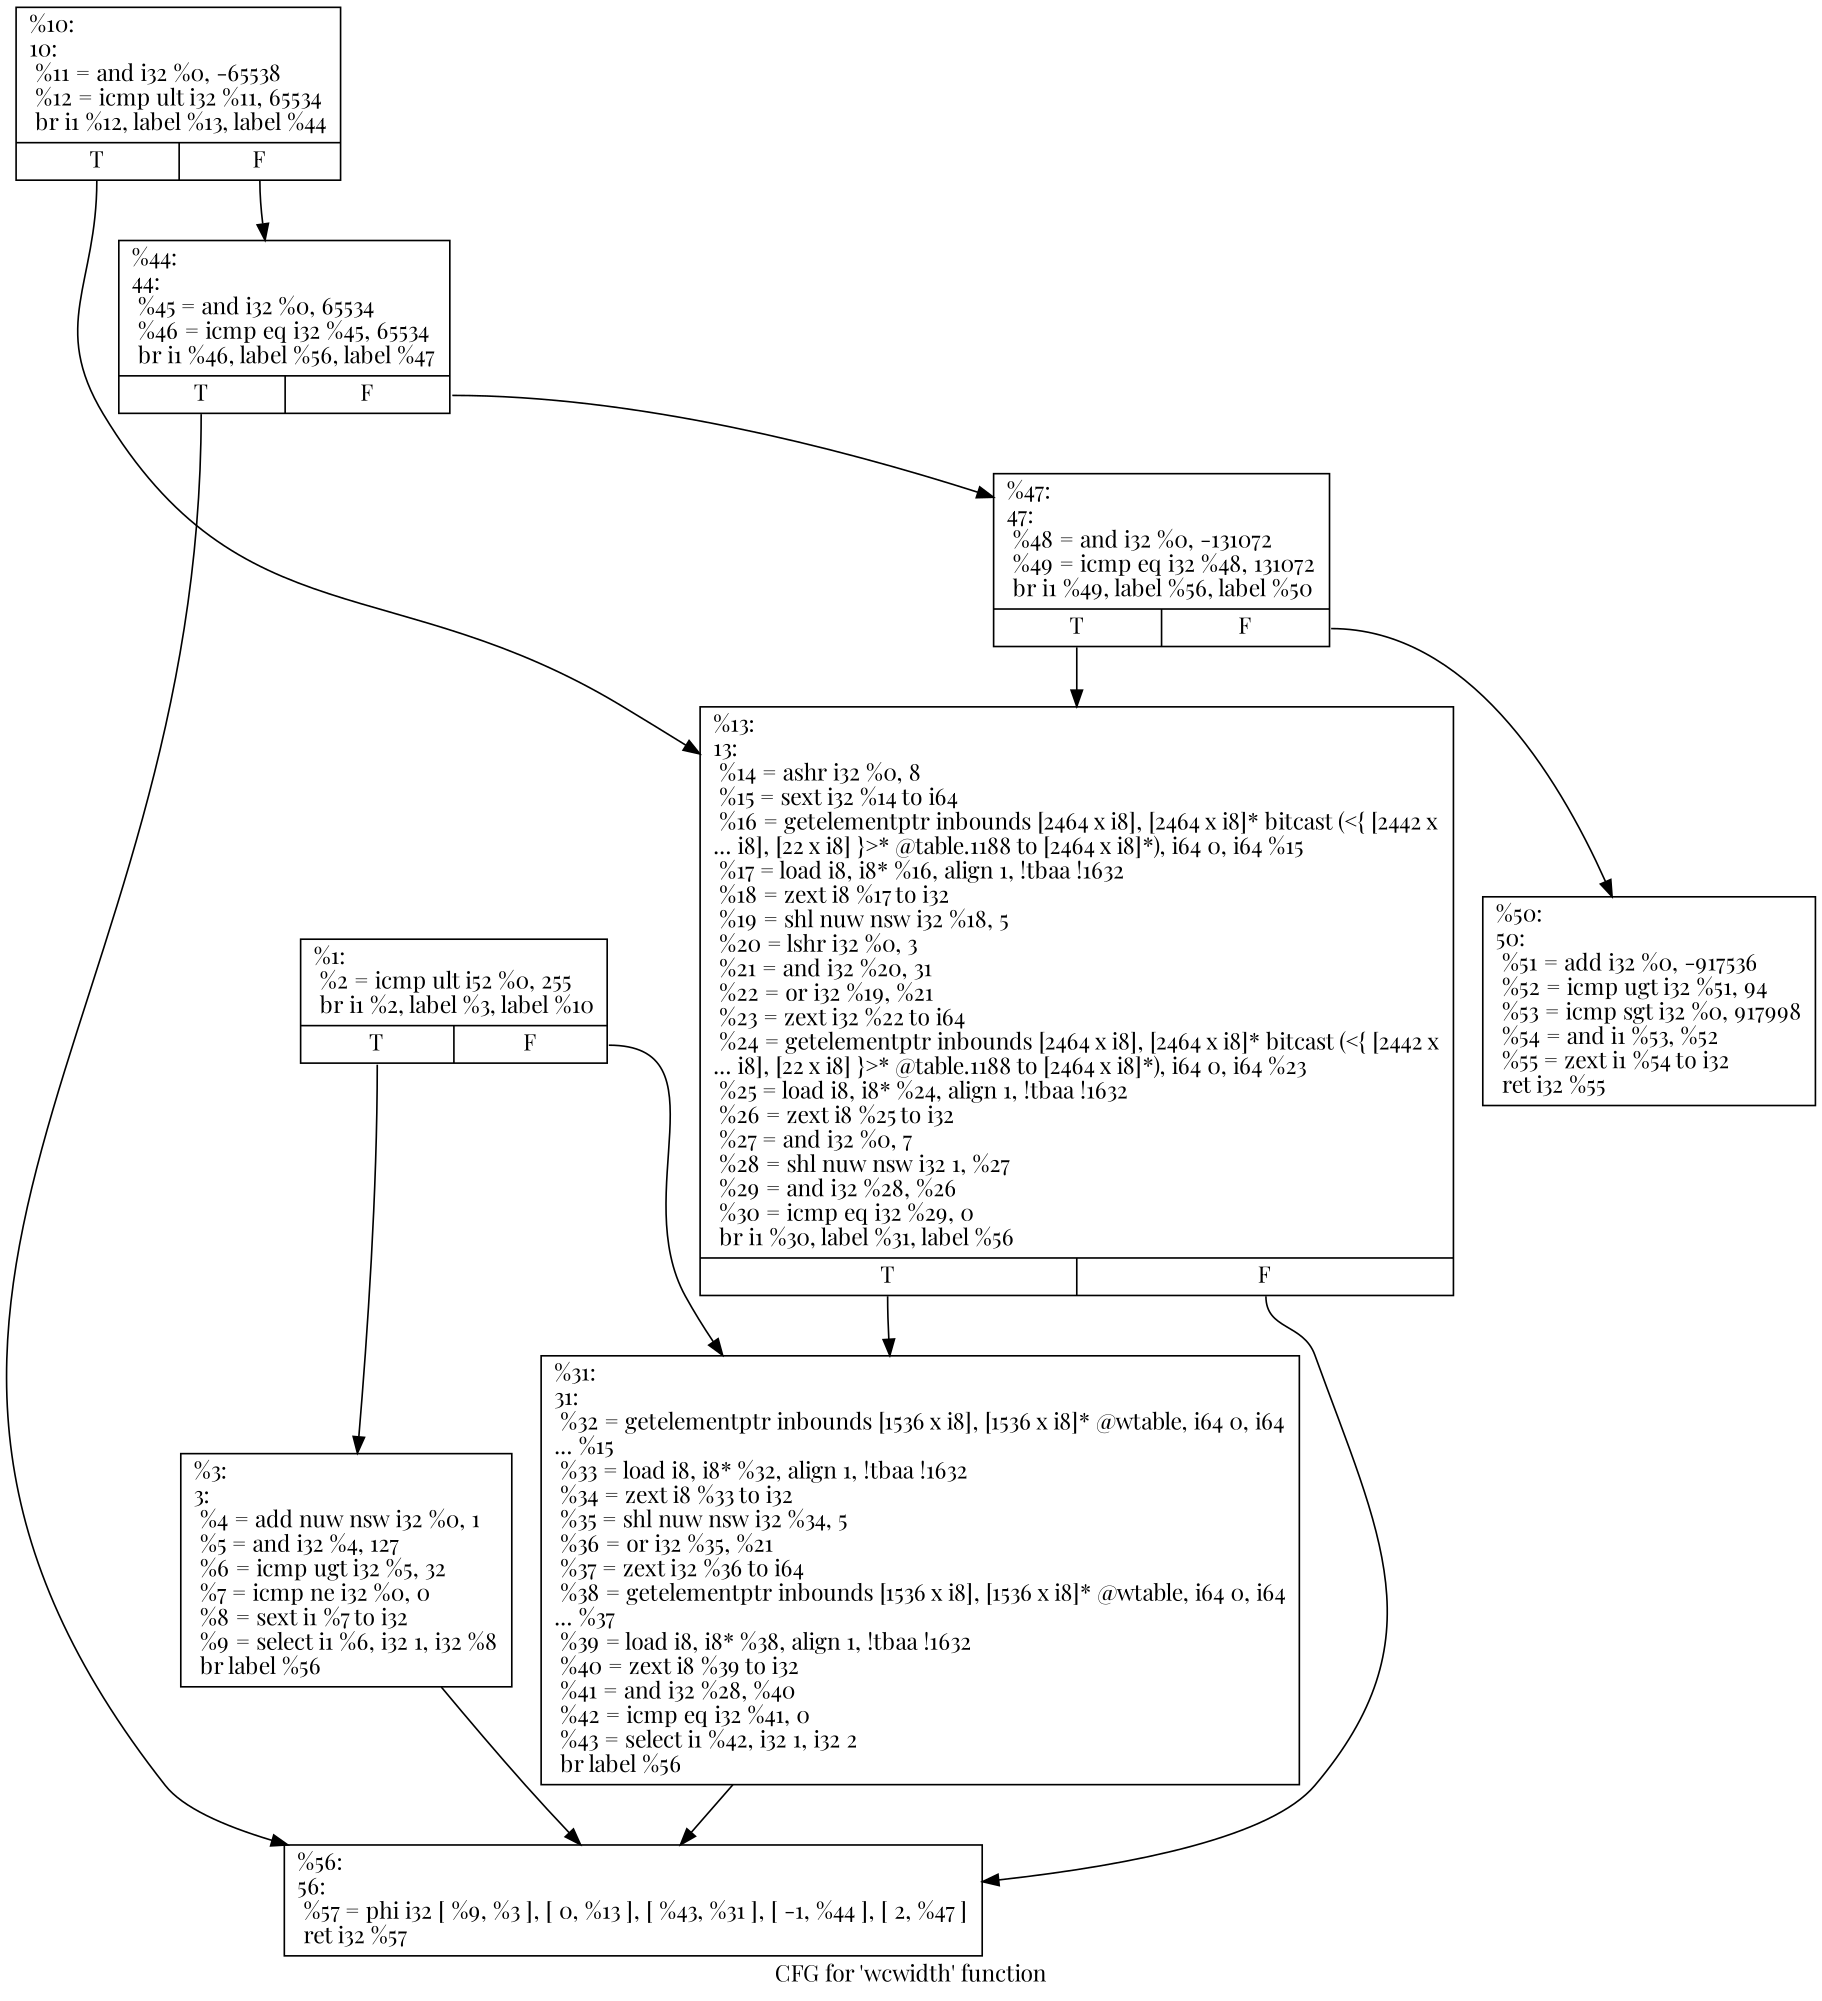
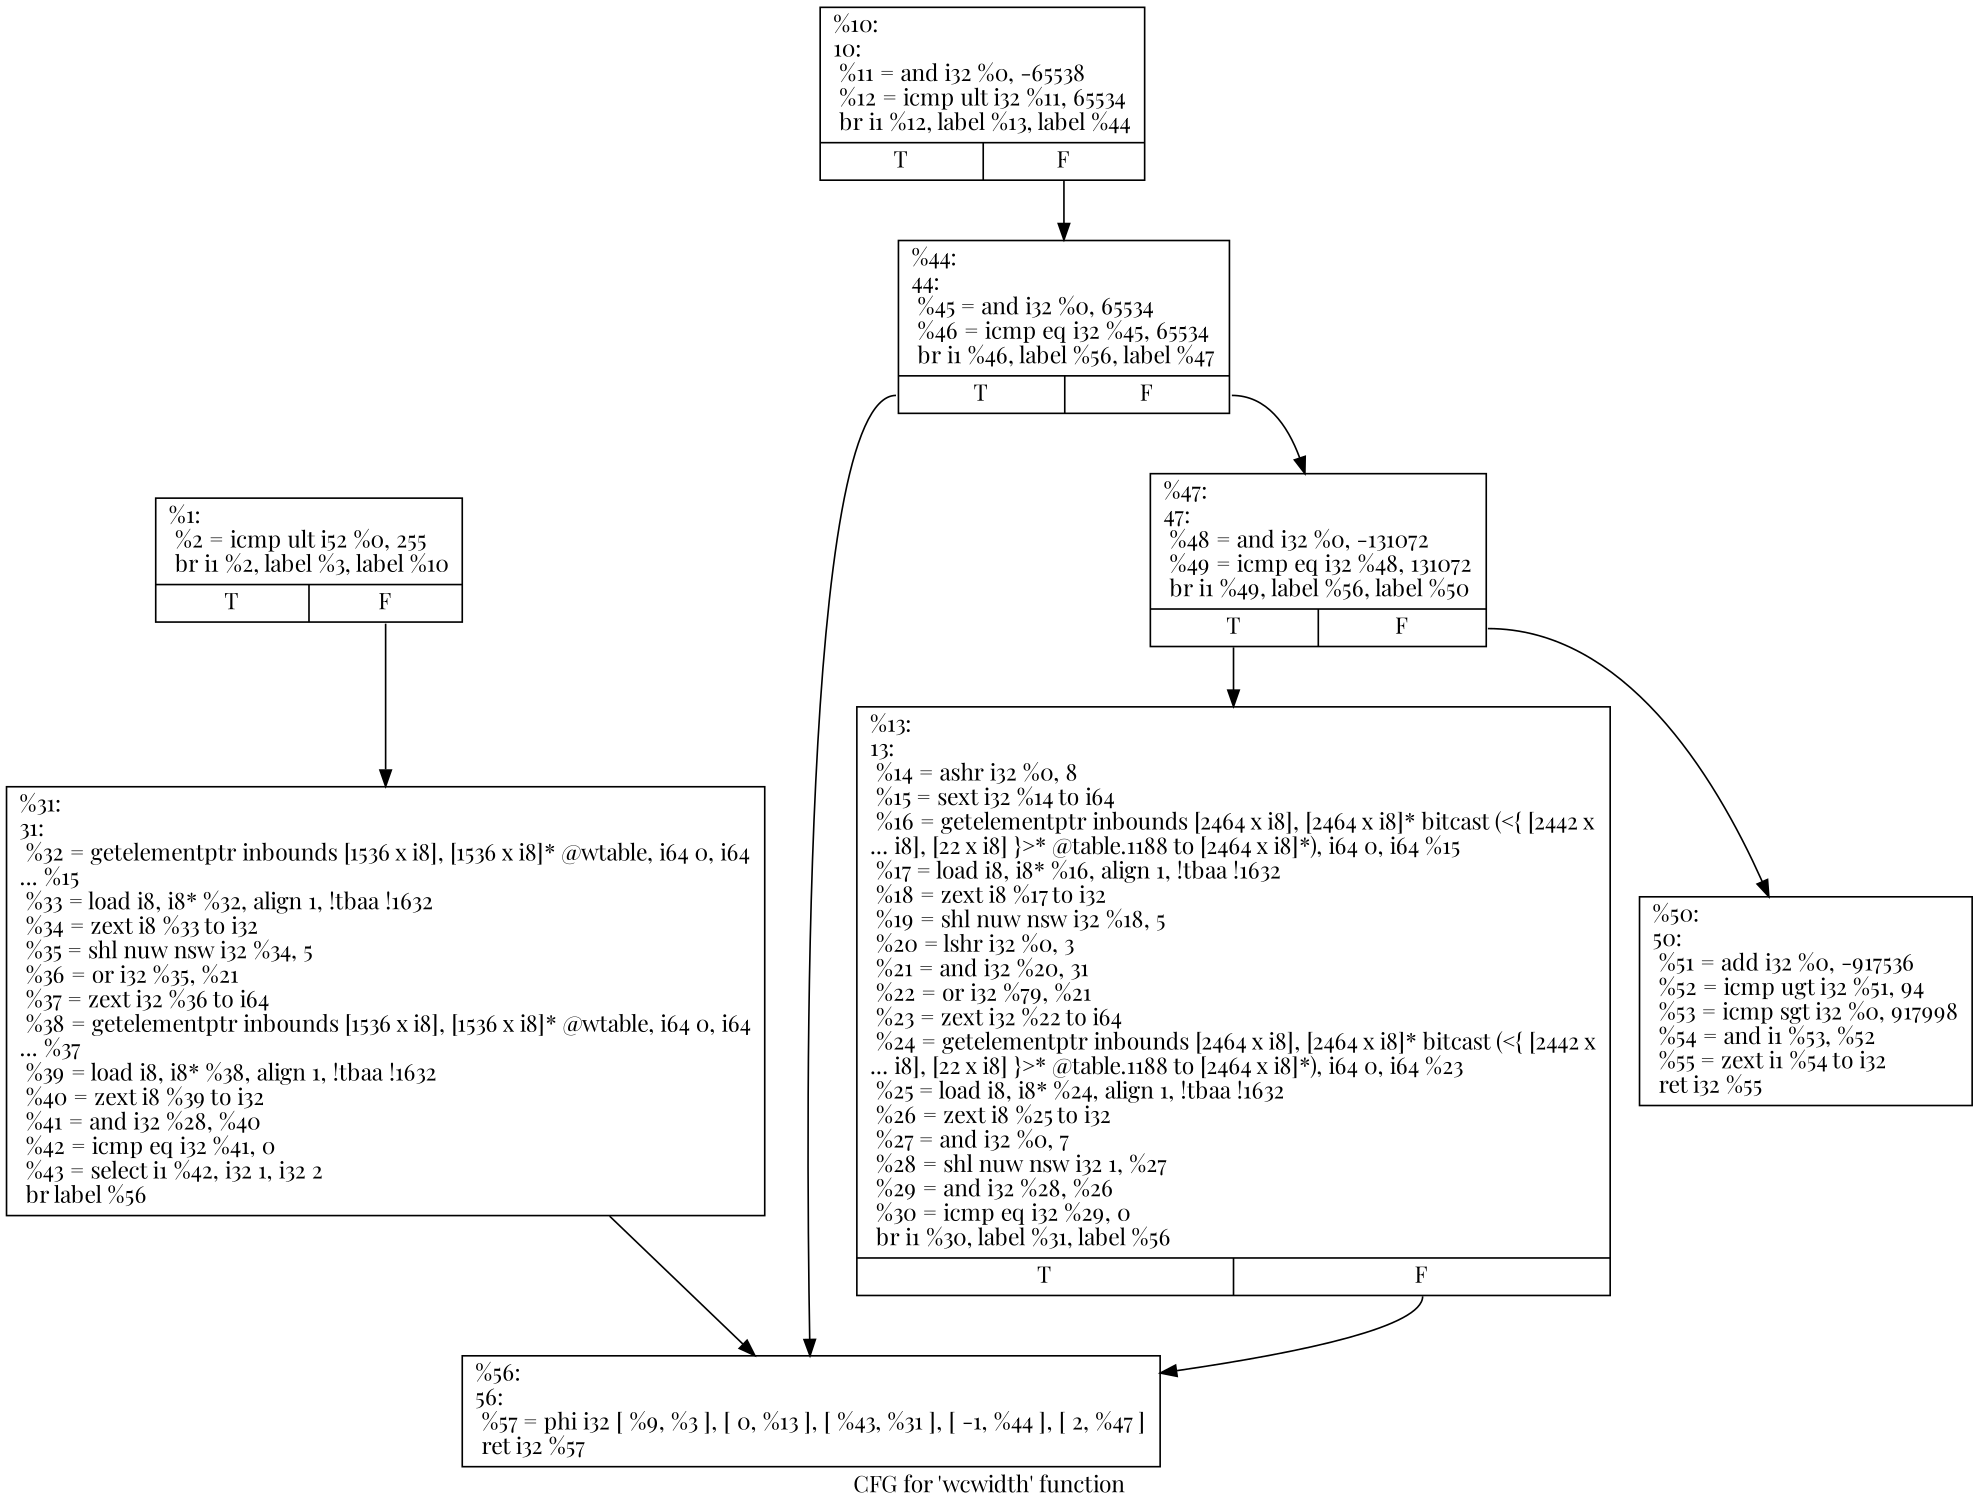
(262, 566) -> none
(824, 994) -> (981, 994)
(888, 1318) -> none
(346, 1570) -> none
